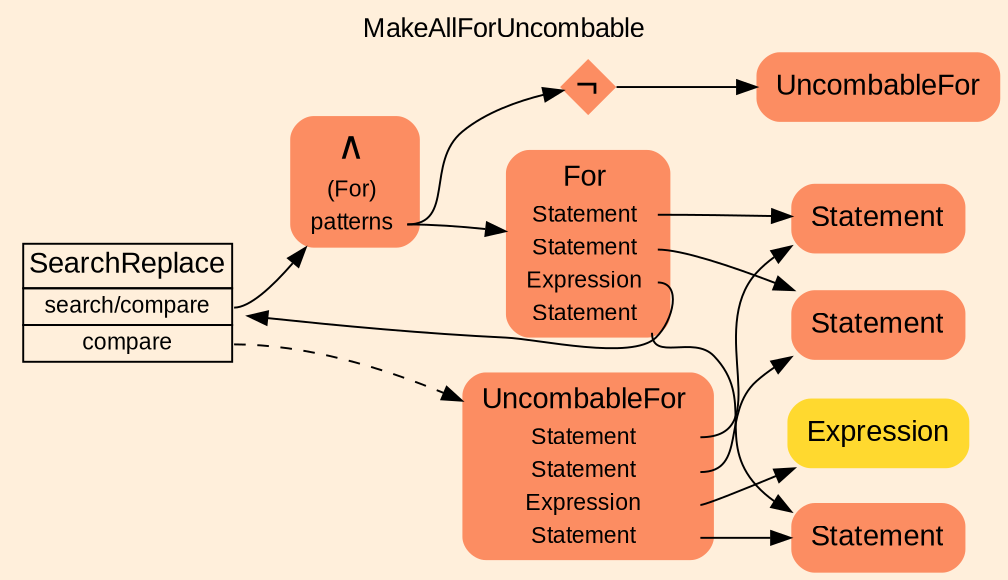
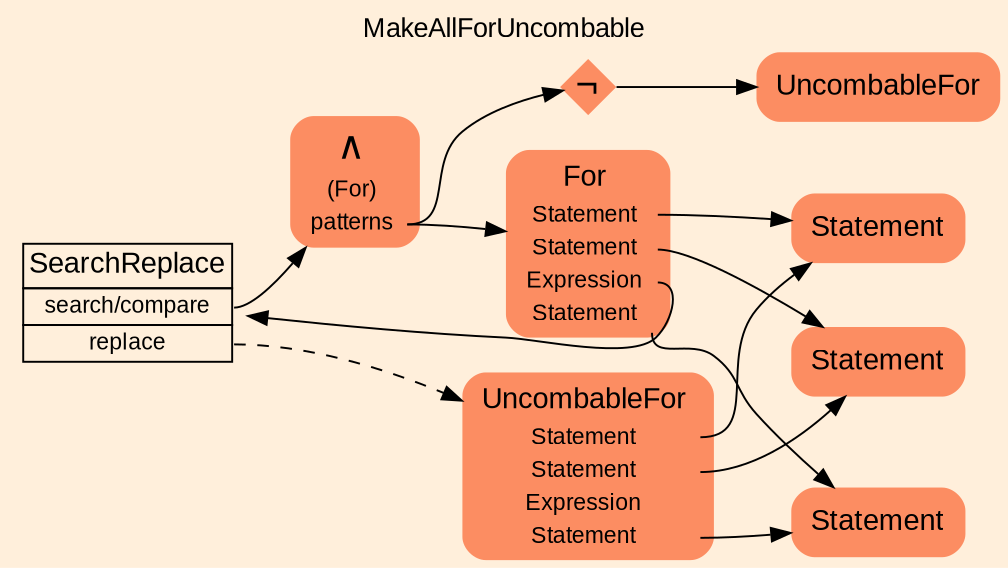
(128, 342) -> (128, 342)
(878, 433) -> none
